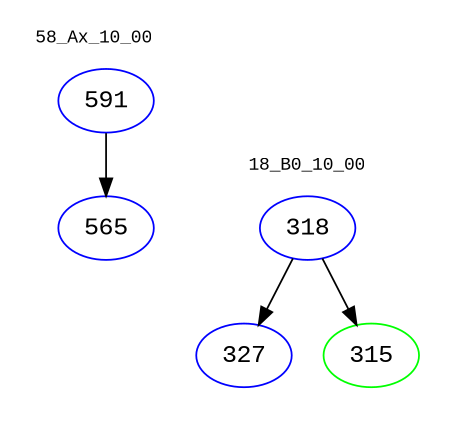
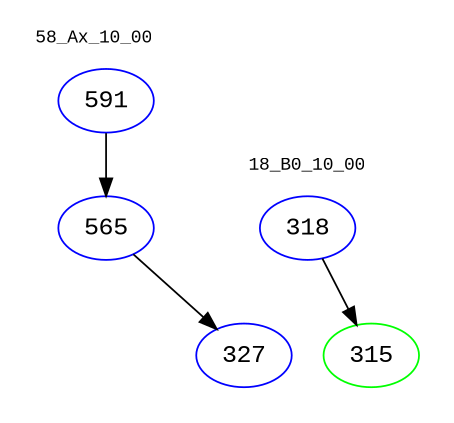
(280, 284) -> (168, 286)
